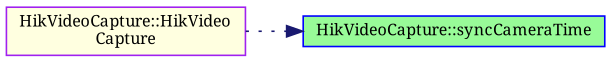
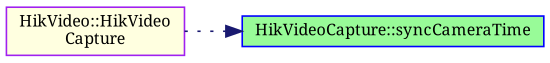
(126, 31) -> (95, 31)
